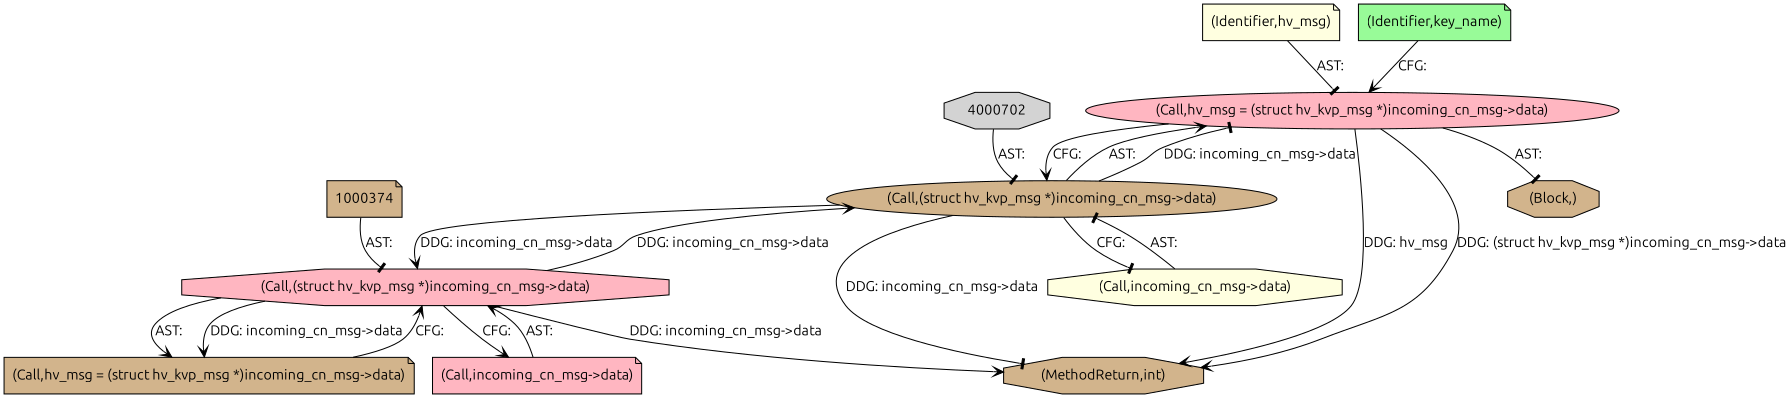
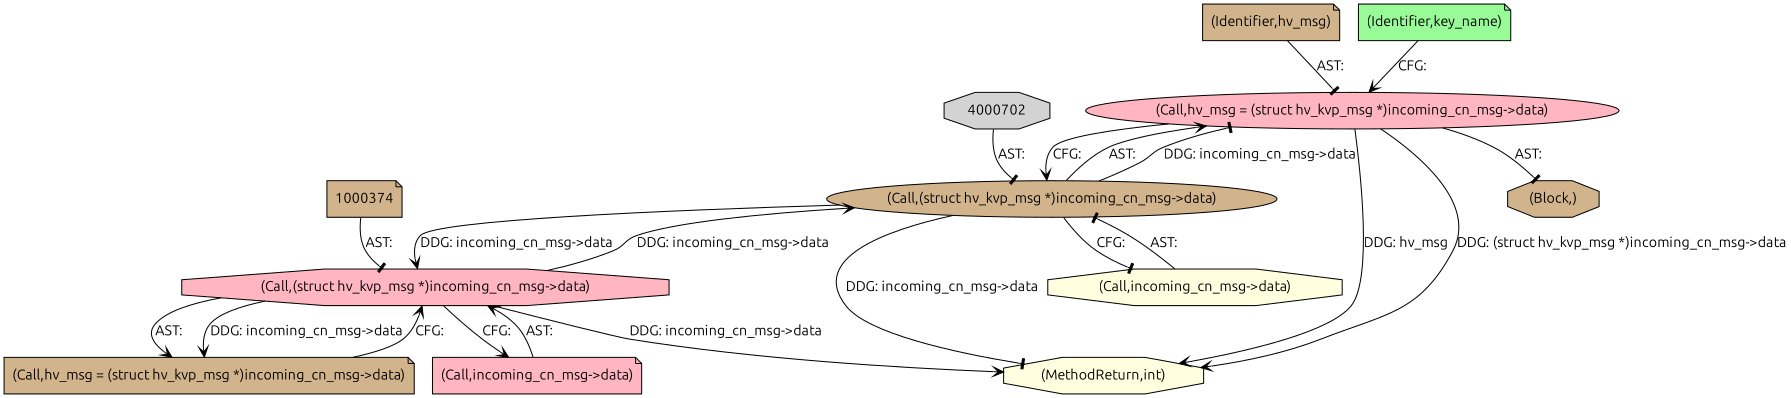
(1271, 22) -> (1271, 22)
(1104, 376) -> (1104, 376)
